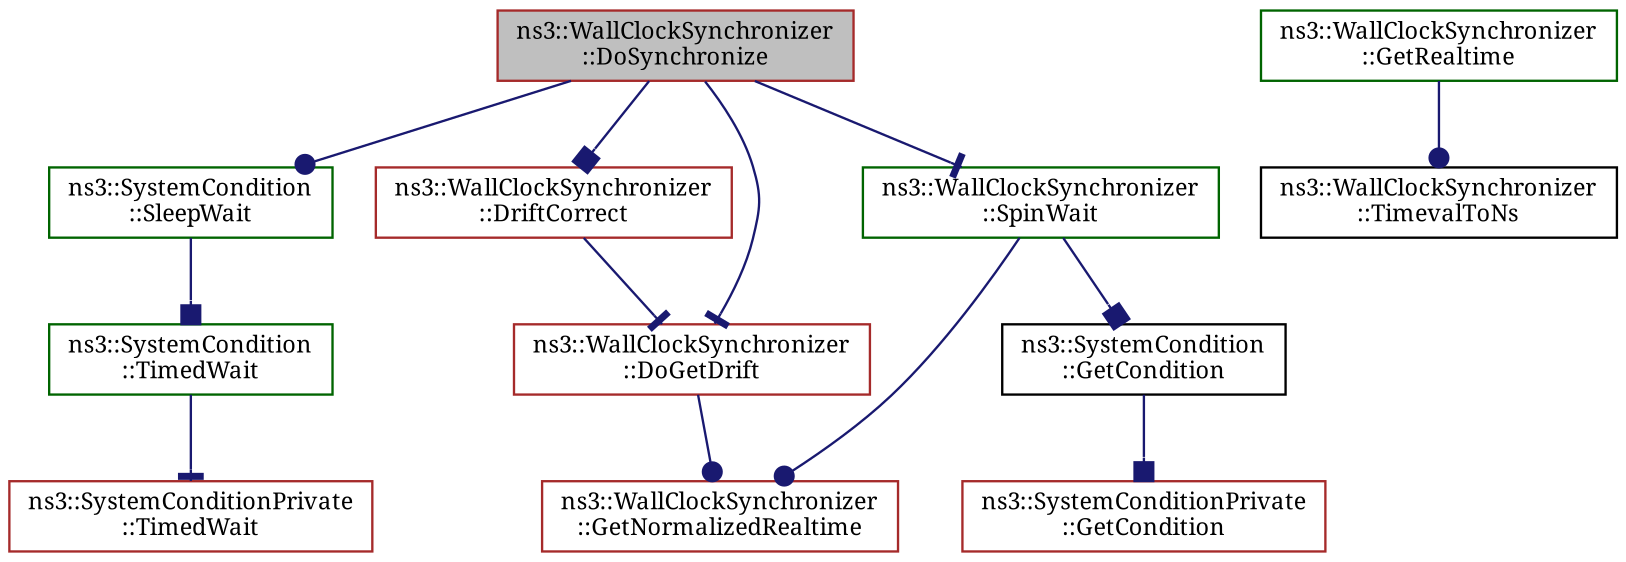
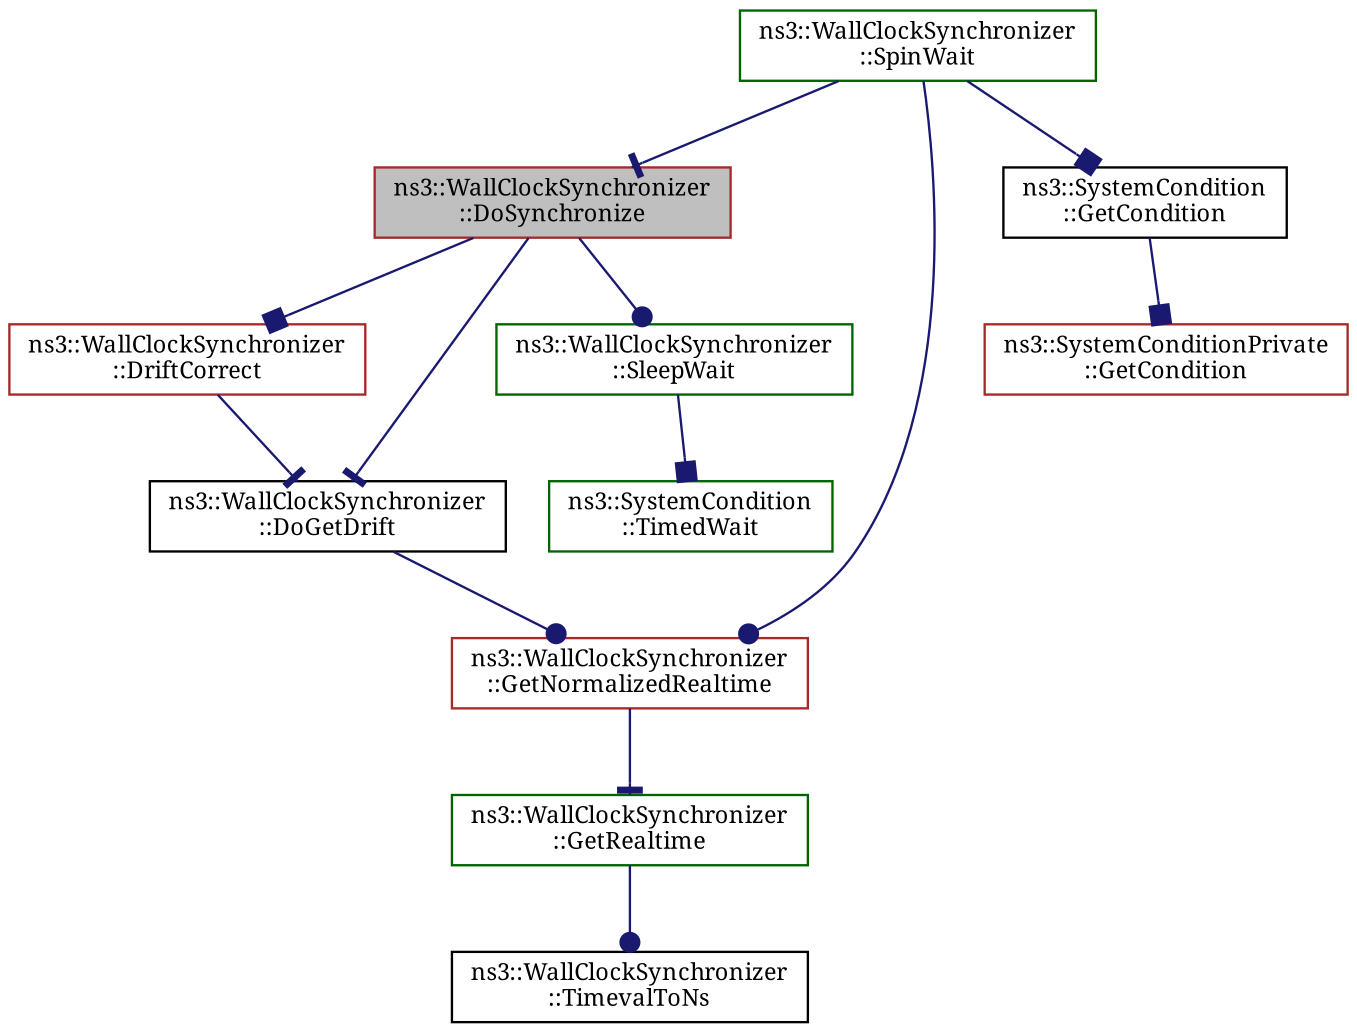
(853, 122) -> (741, 122)
(191, 203) -> (674, 359)
(692, 359) -> (328, 516)
(191, 516) -> none
none -> (630, 746)
